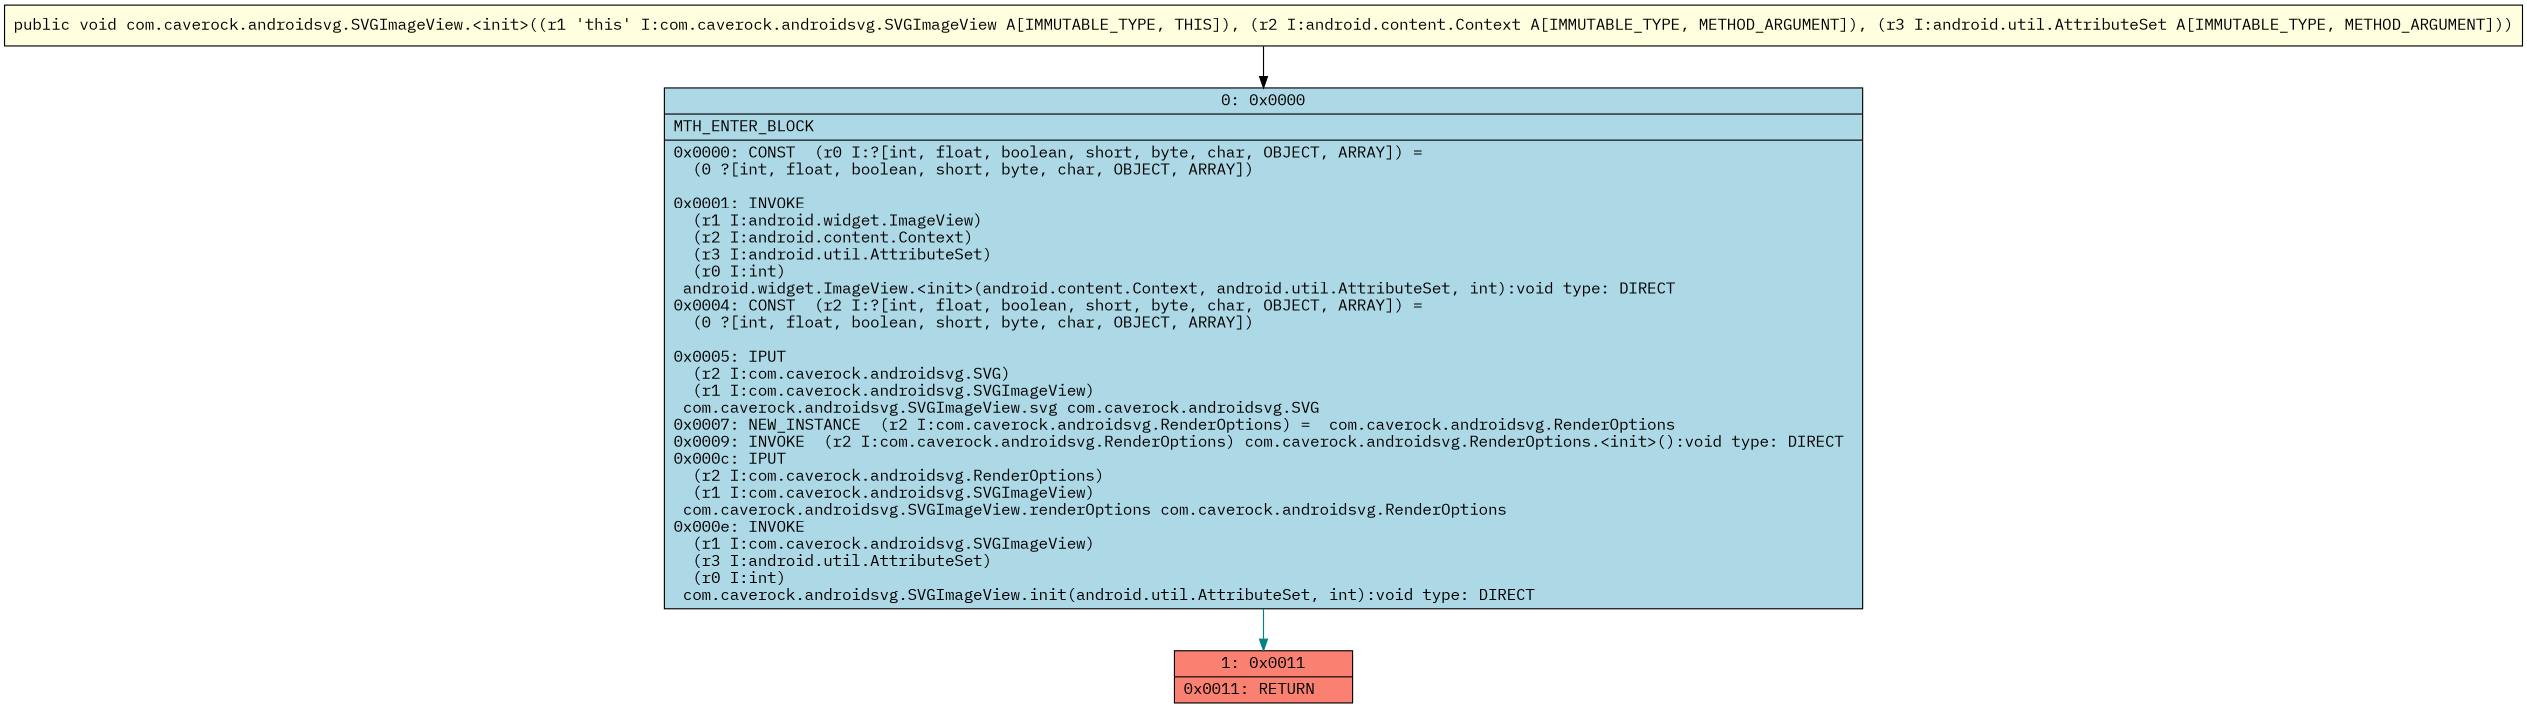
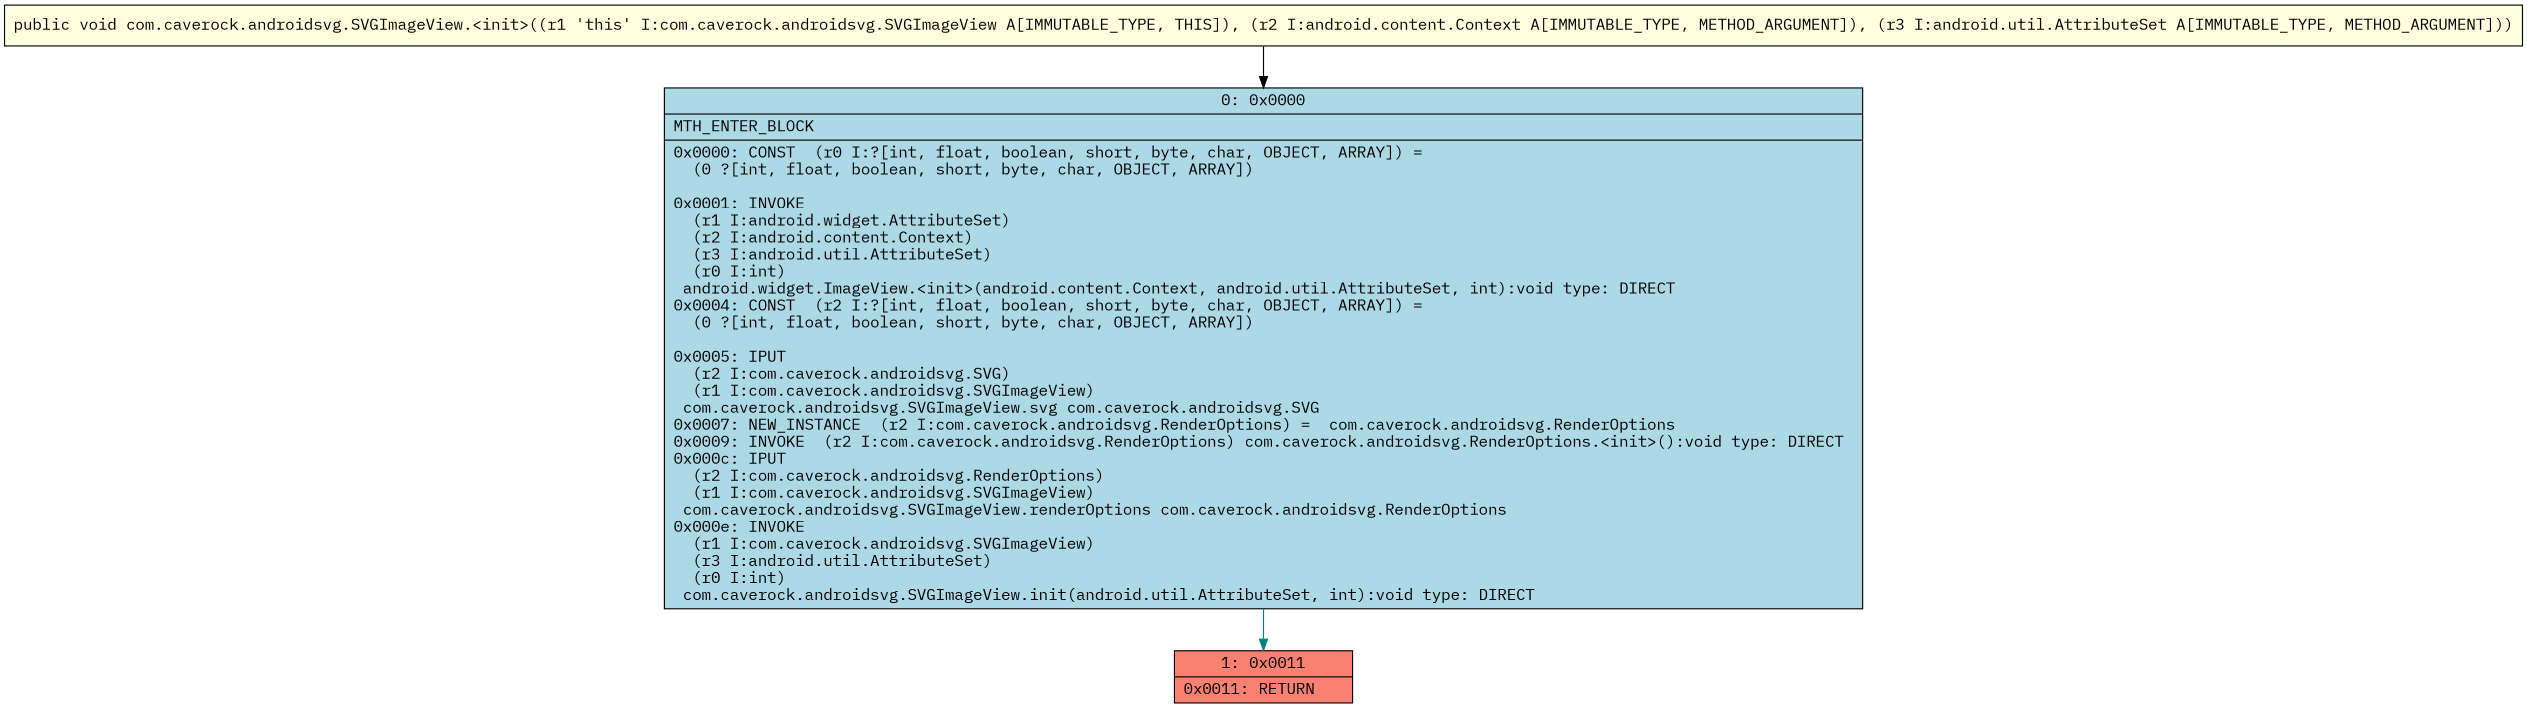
(828, 221) -> (843, 221)
